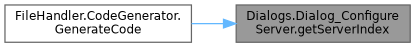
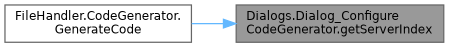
(323, 24) -> (340, 24)
